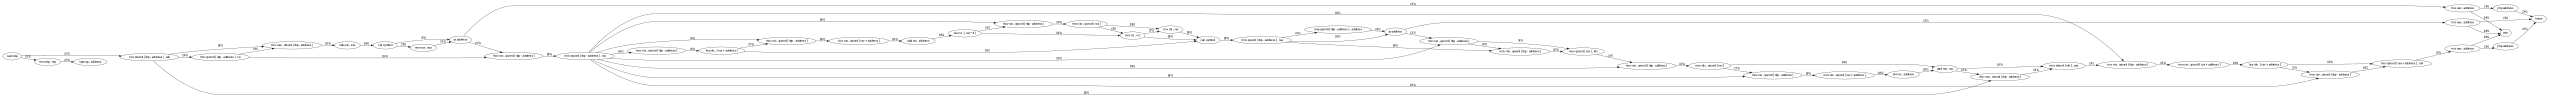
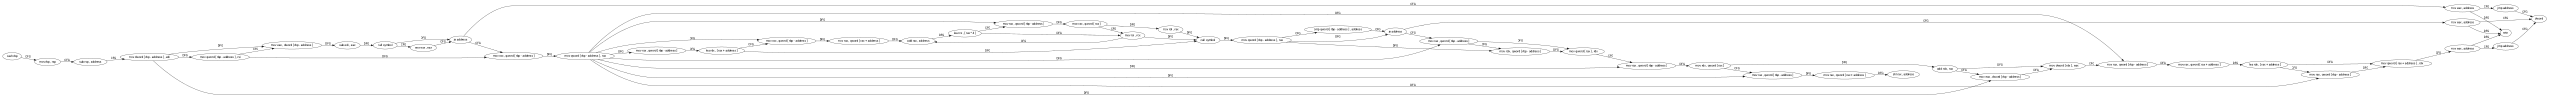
(2539, 19) -> (2539, 19)
(1150, 33) -> (1030, 43)
(70, 55) -> (114, 60)
(1924, 72) -> none
